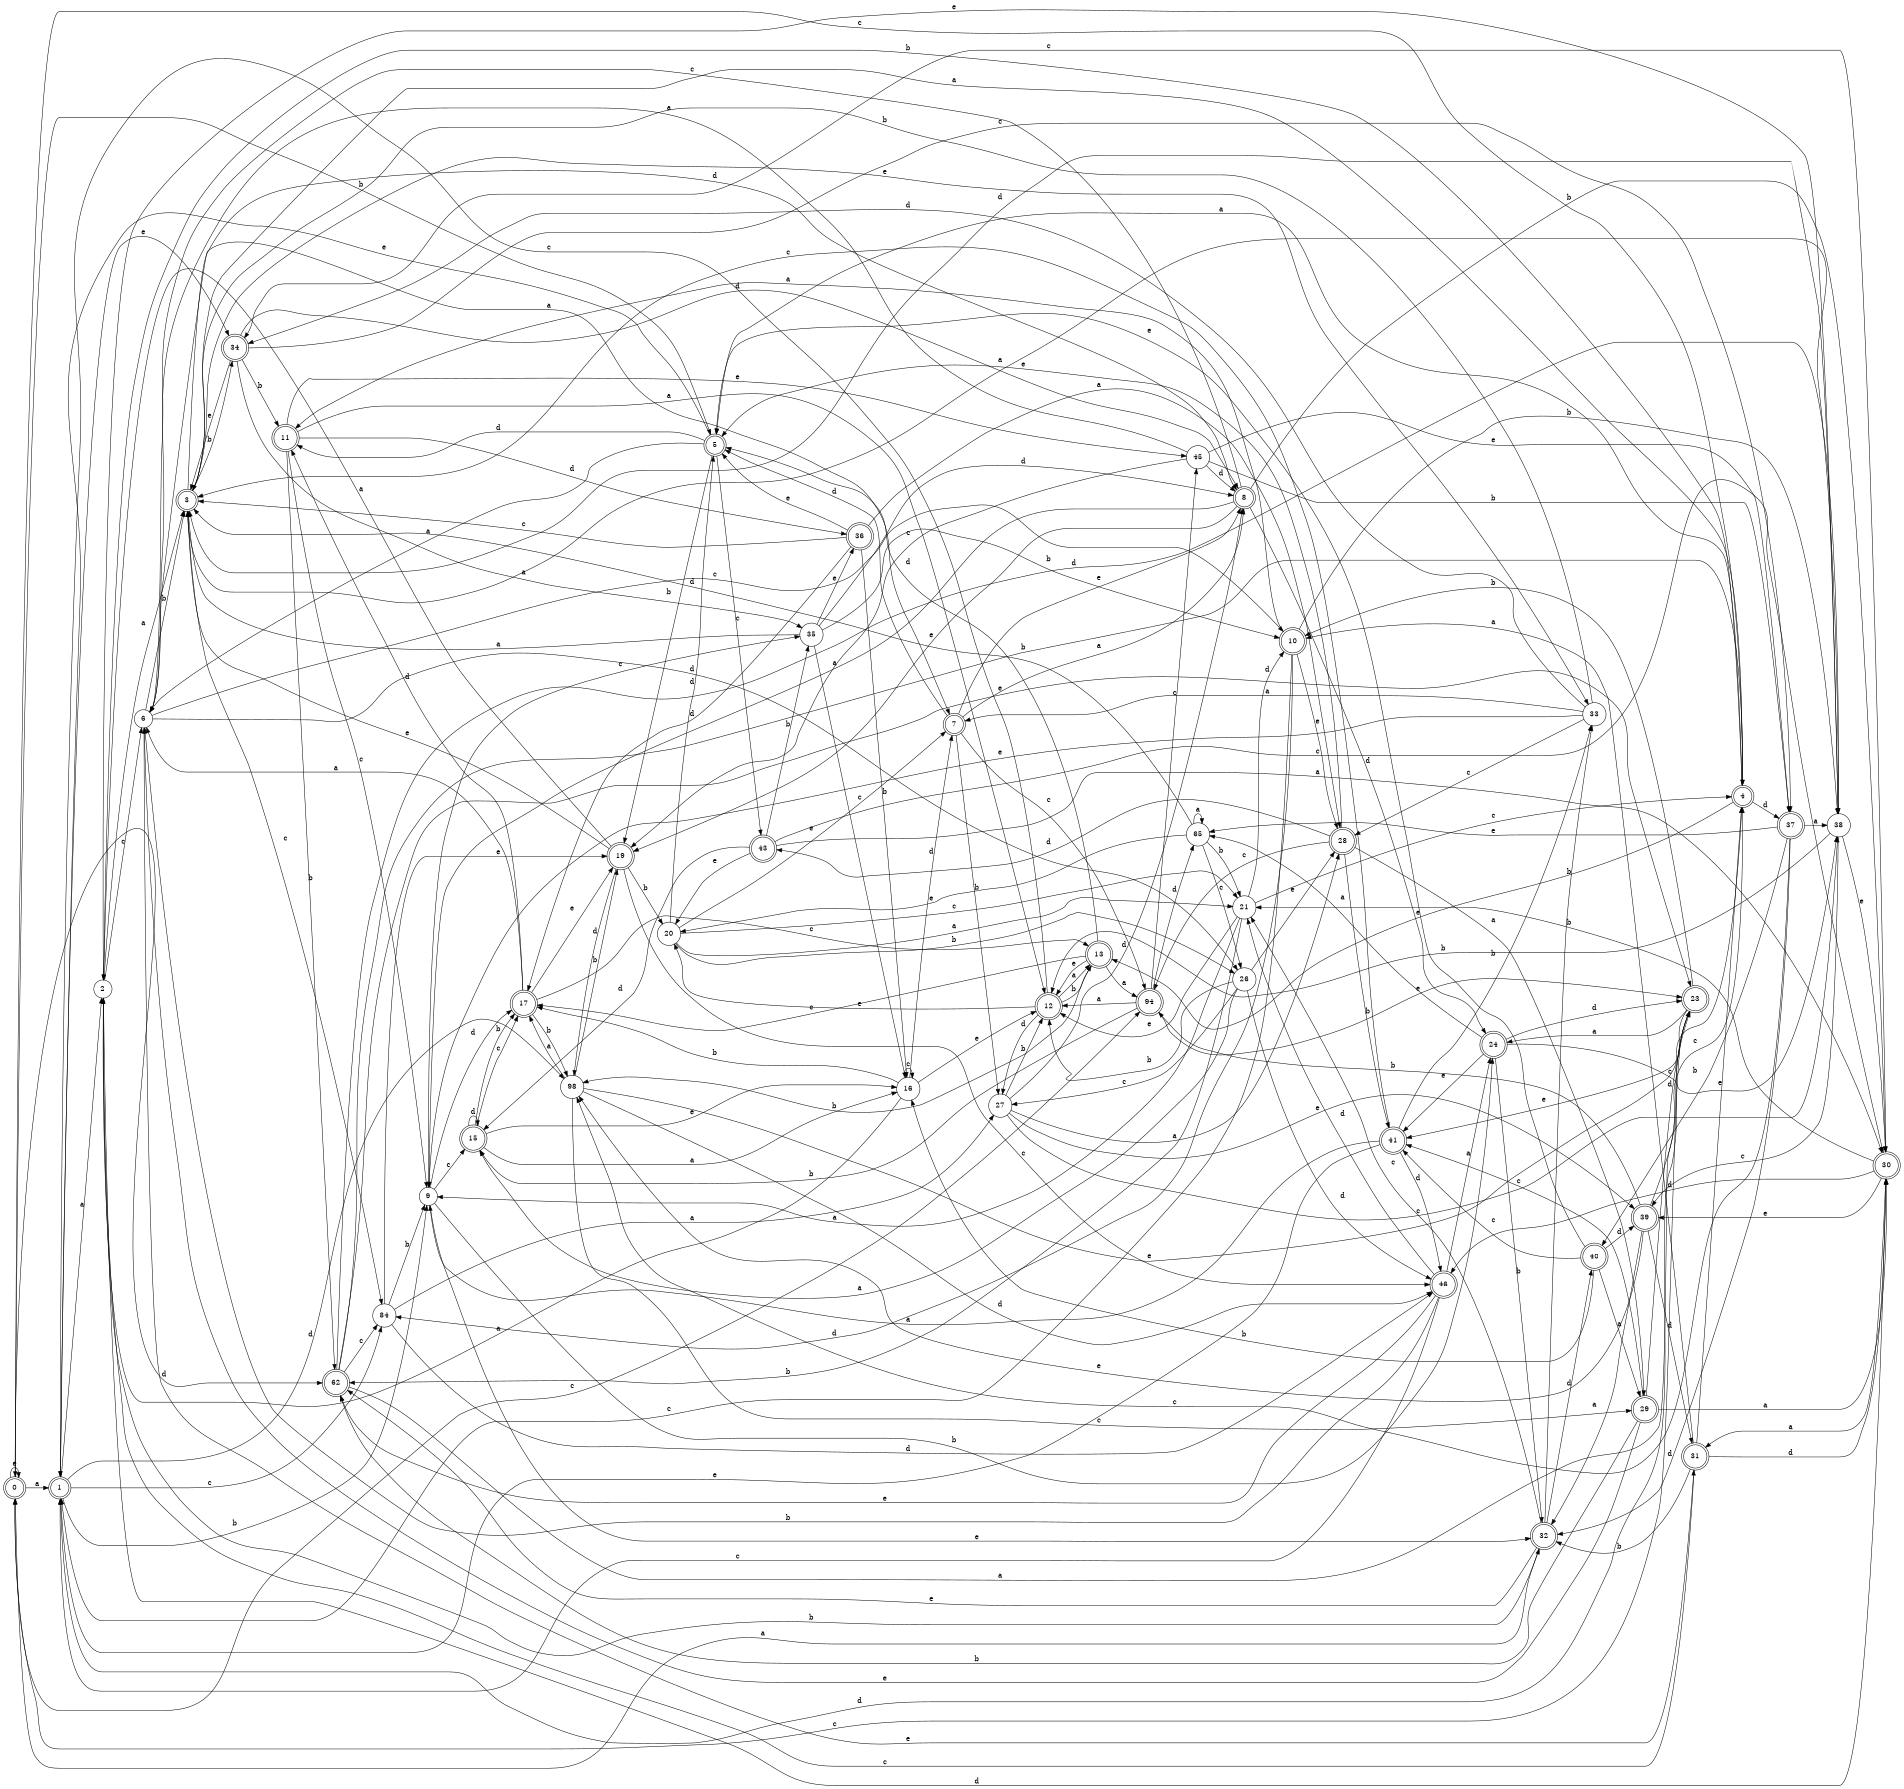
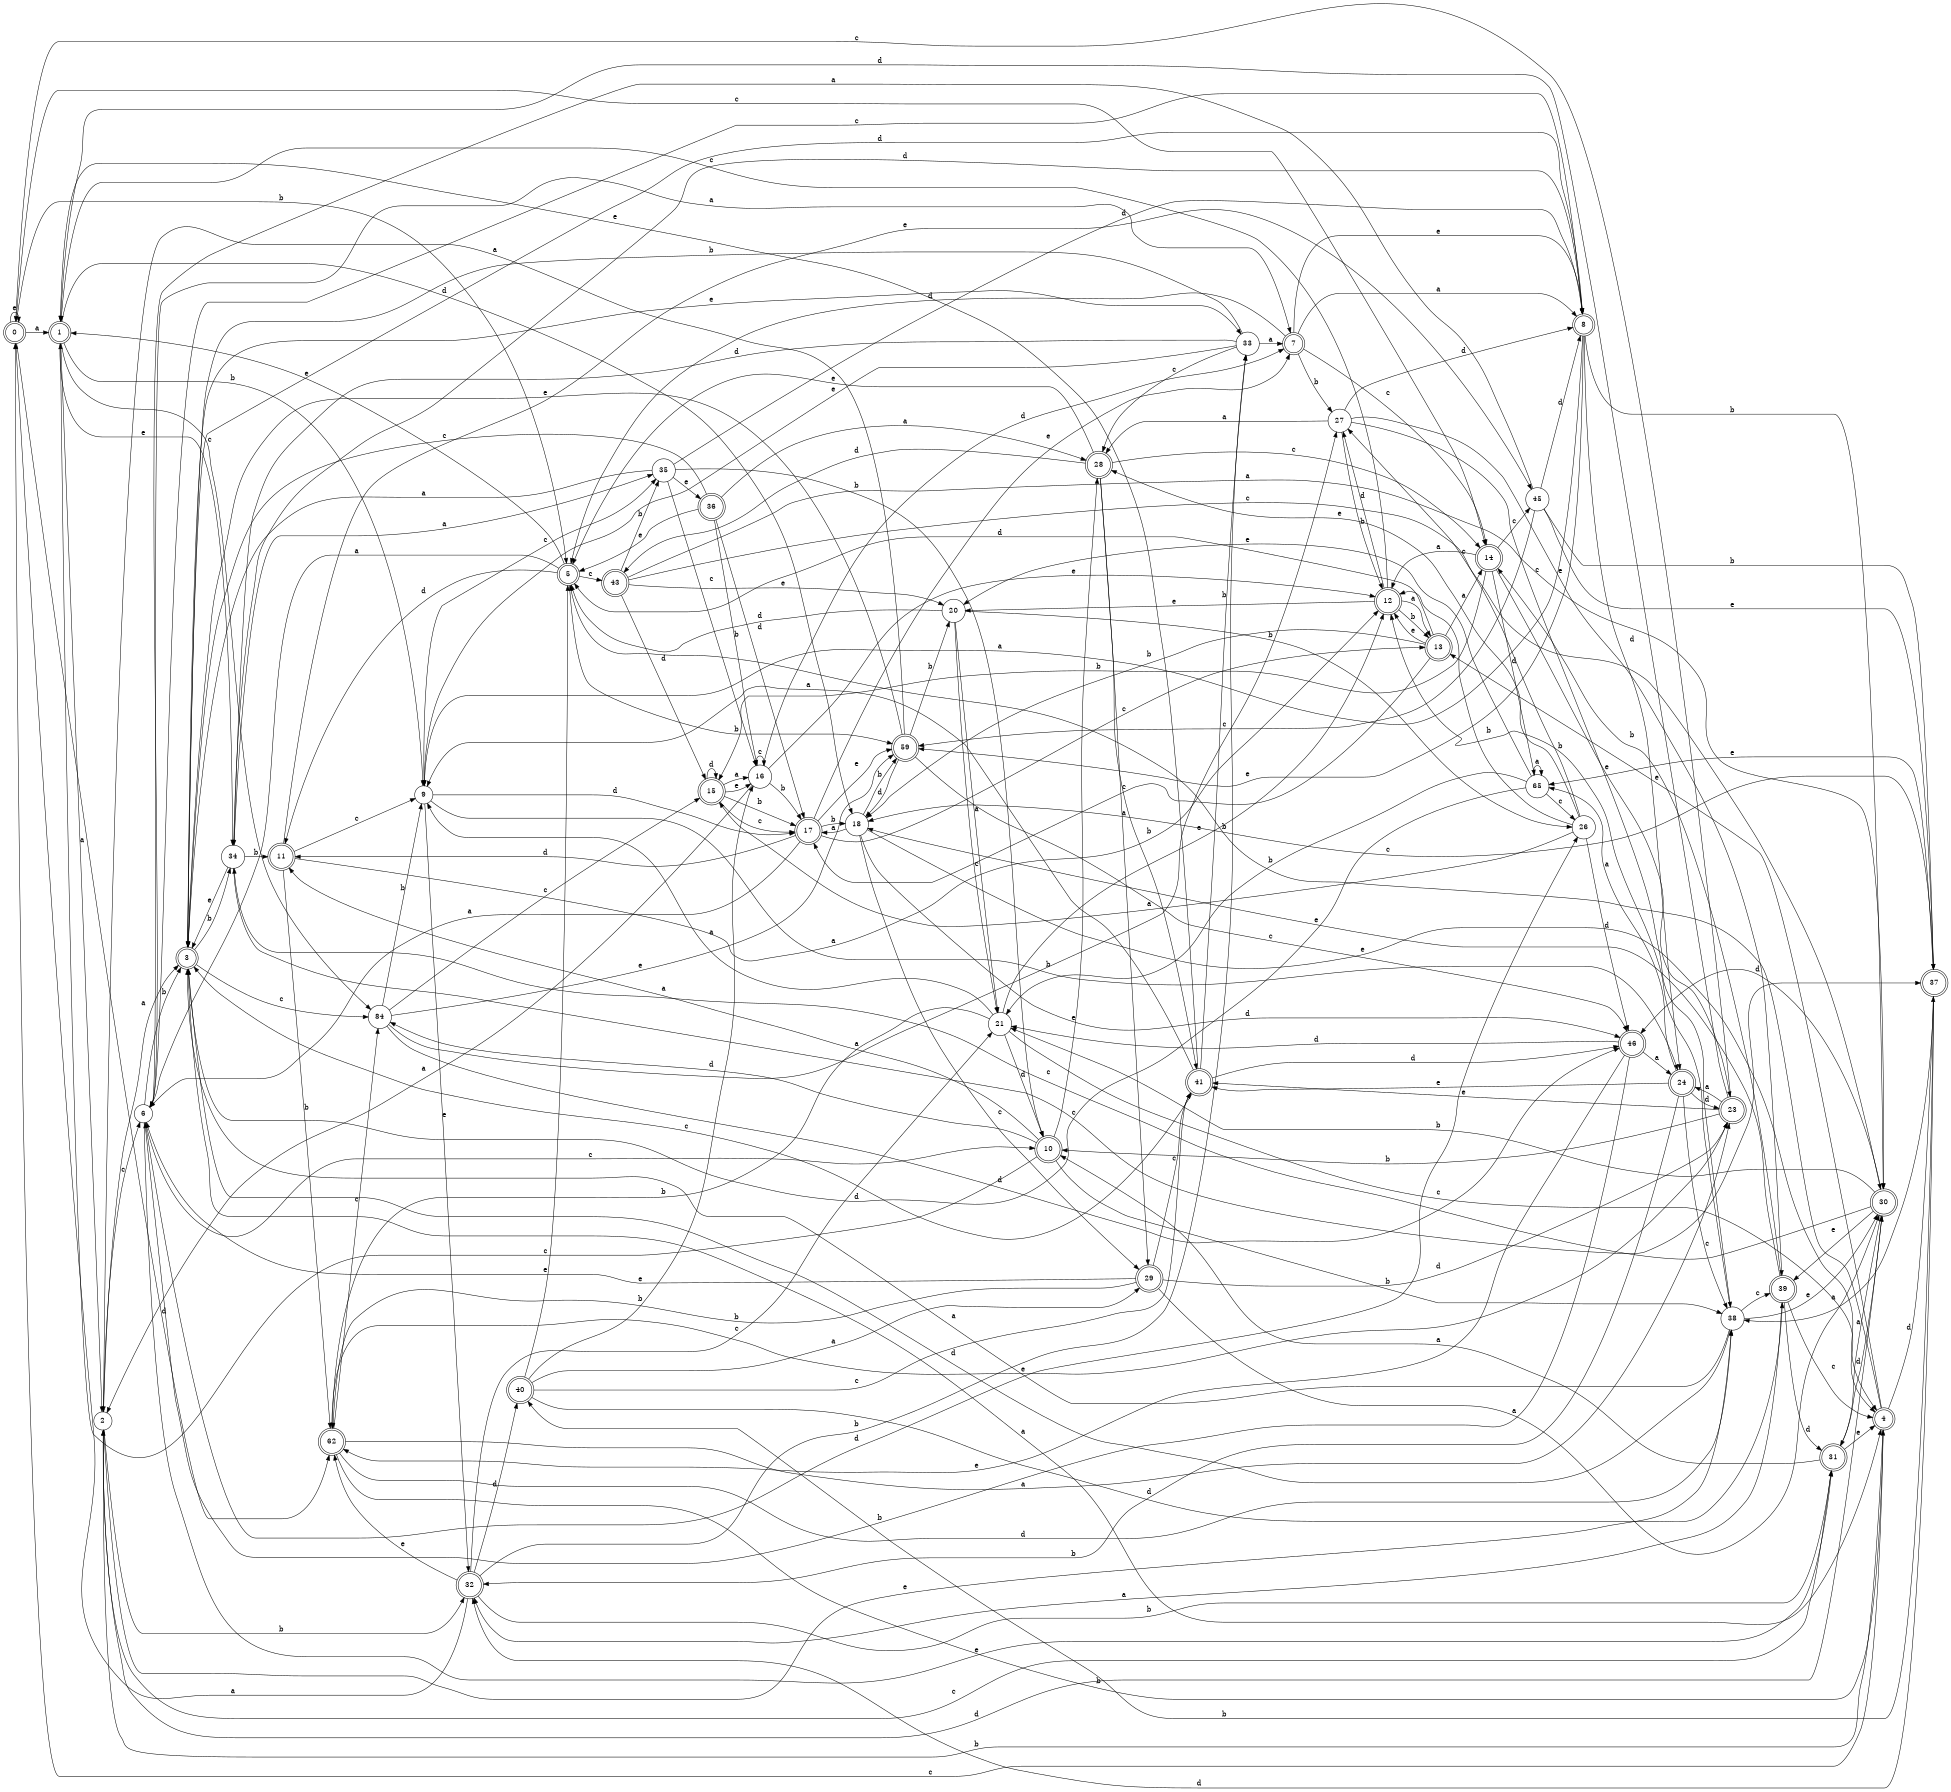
(1221, 210) -> (1224, 827)
(235, 348) -> (233, 857)
(571, 476) -> none
(822, 833) -> (989, 513)
(621, 856) -> (905, 748)
(1150, 1002) -> (1489, 558)
(572, 1087) -> (857, 824)
(448, 1171) -> (539, 901)
(1644, 1541) -> (1192, 1606)
(716, 1560) -> none
